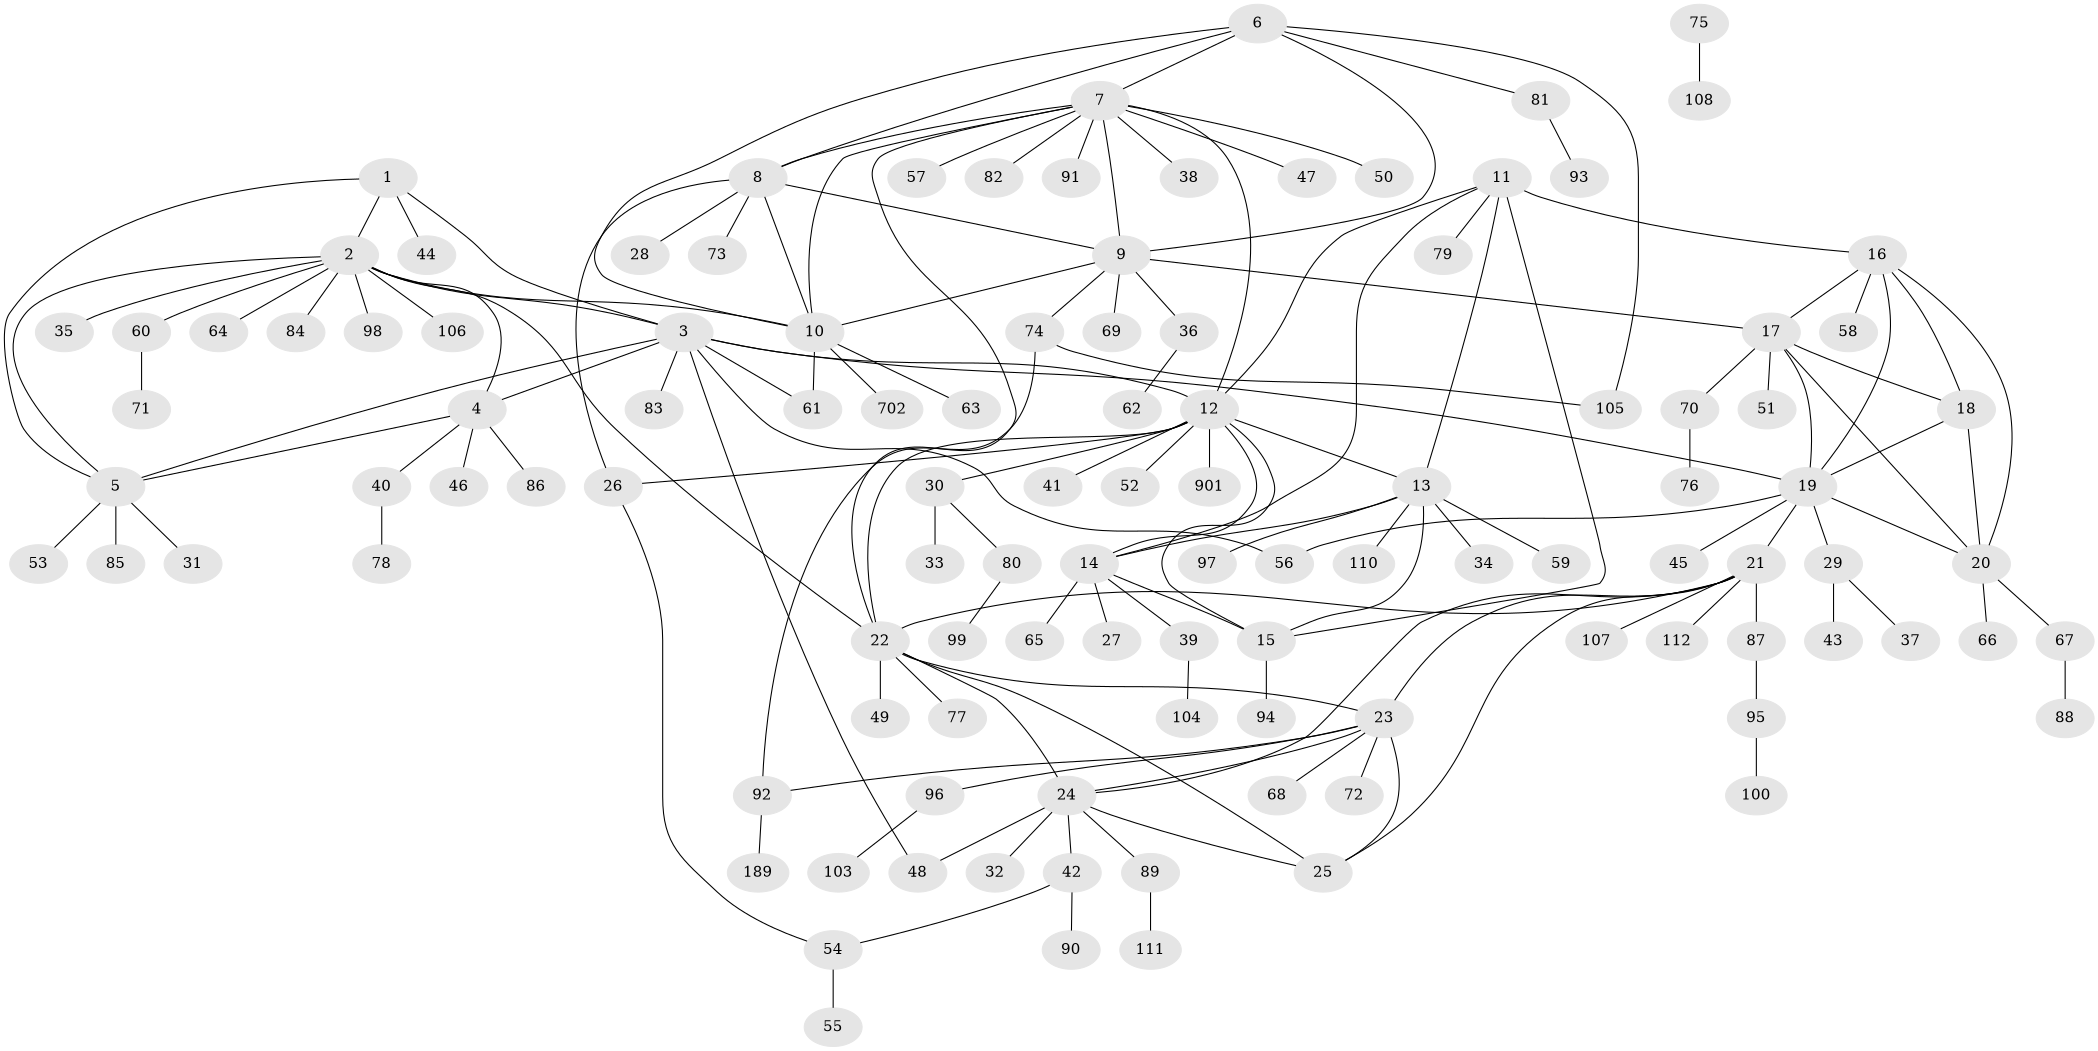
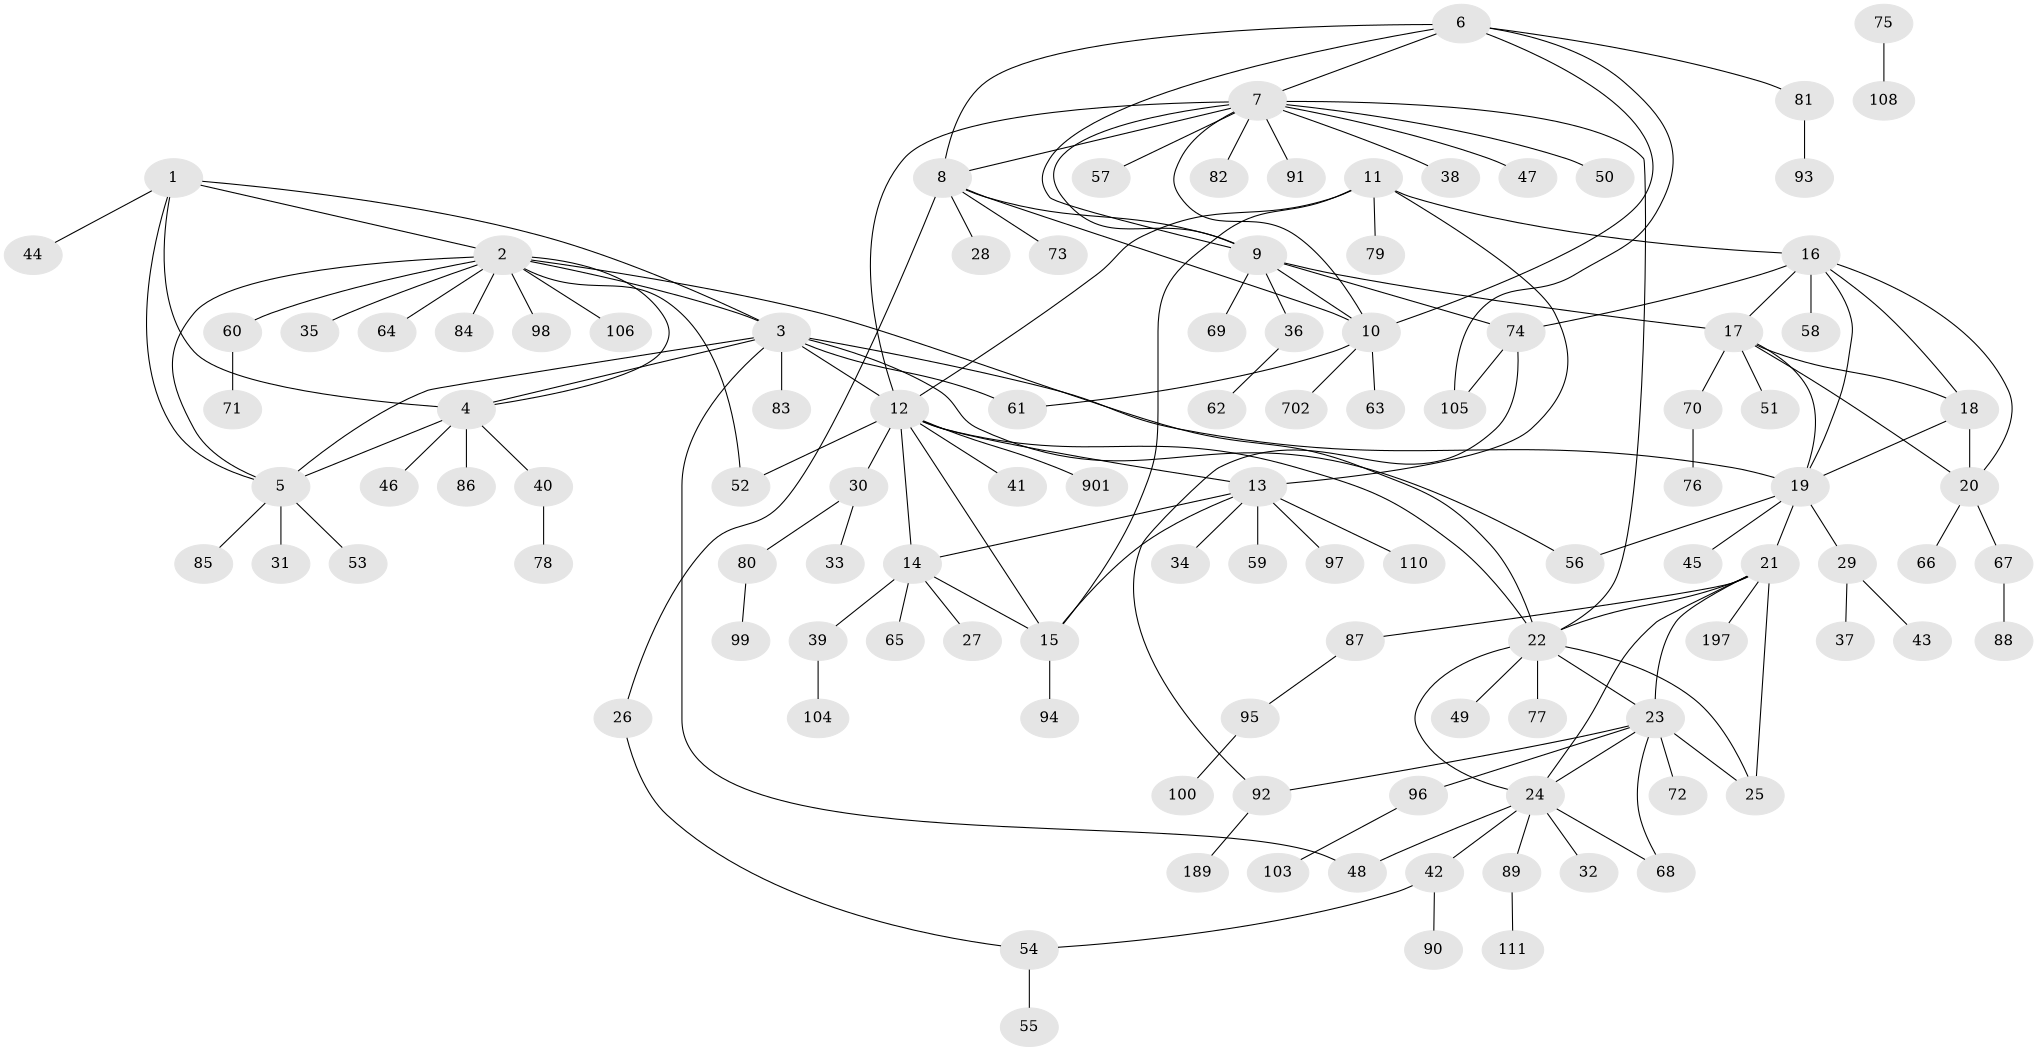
none -> (1666, 299)
(610, 302) -> (682, 314)
none -> (224, 369)
(1355, 421) -> none
(861, 464) -> none
(1895, 525) -> none
(1597, 641) -> (1717, 641)
(1677, 641) -> none
(1192, 840) -> (1601, 834)
